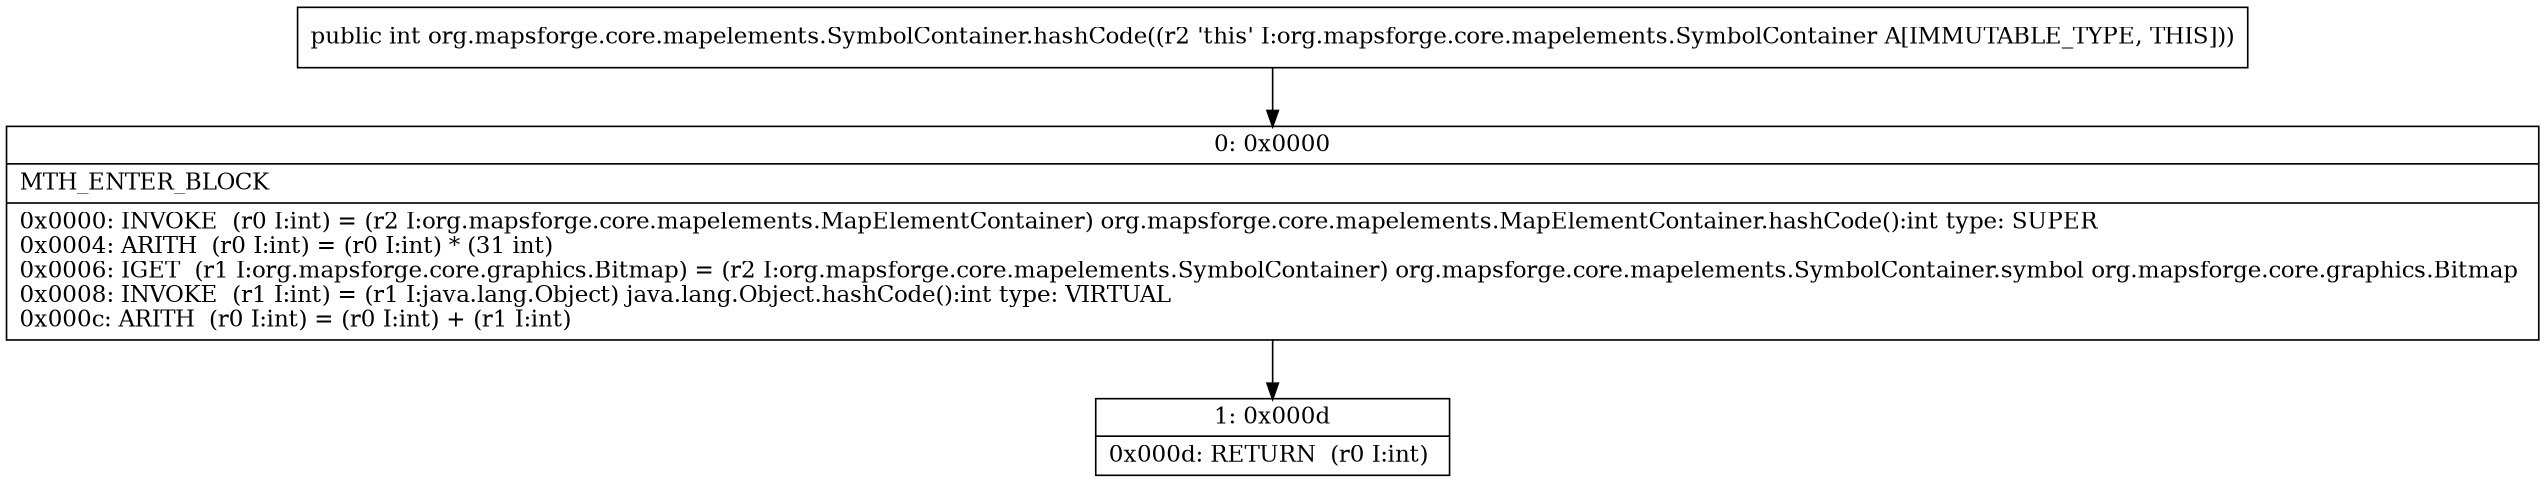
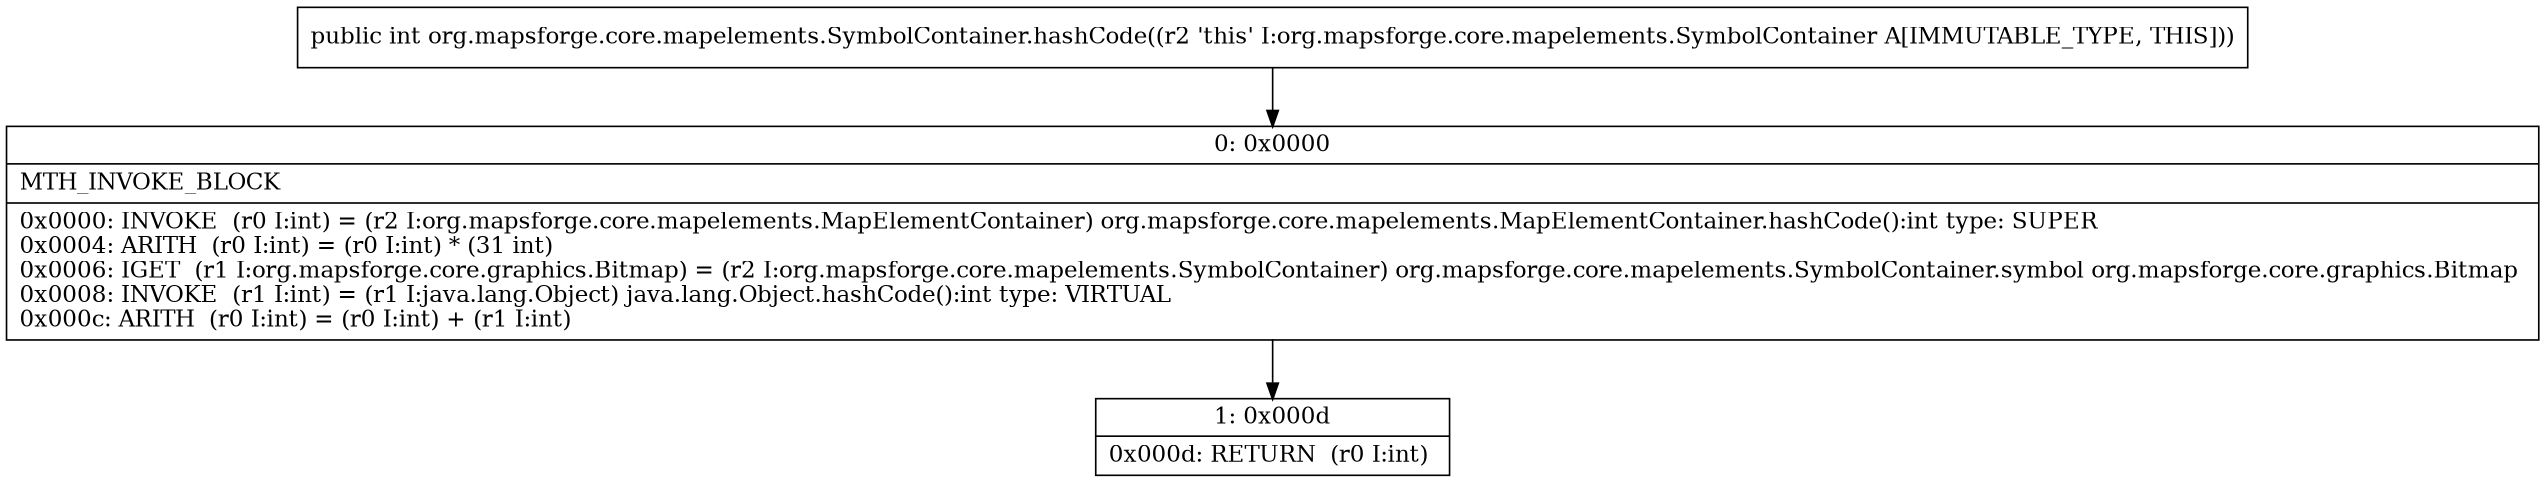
(145, 183) -> (150, 183)
